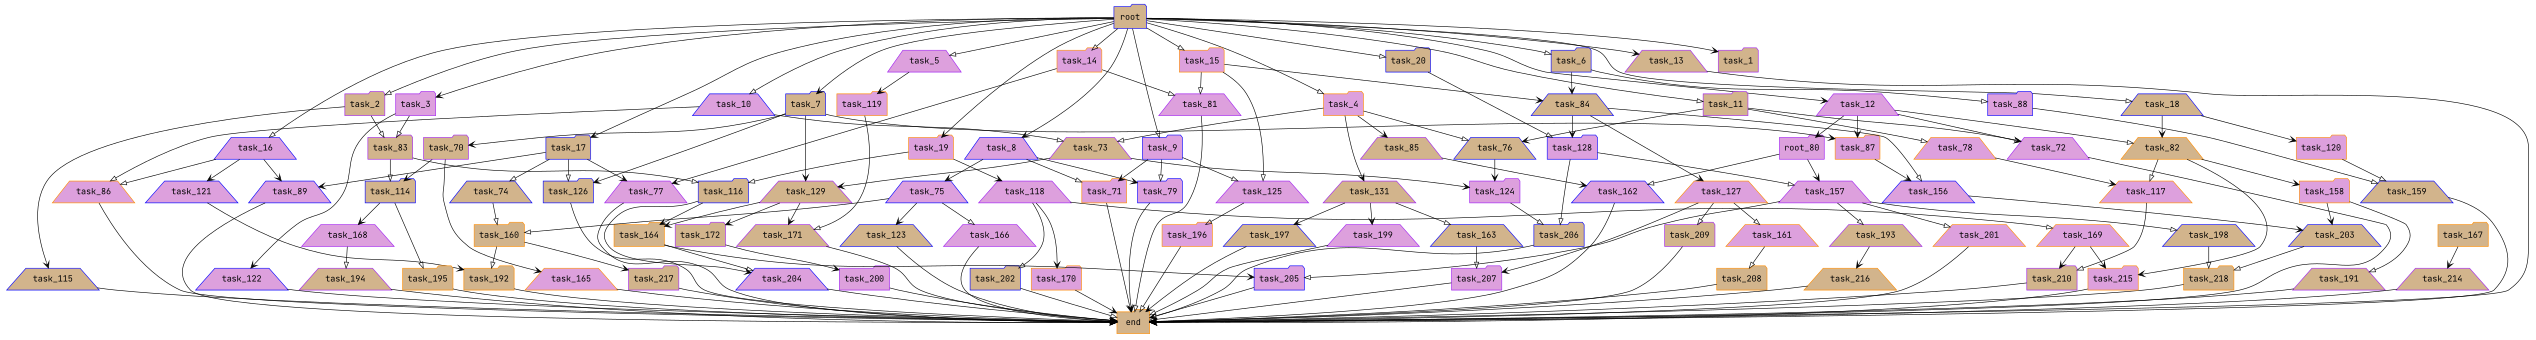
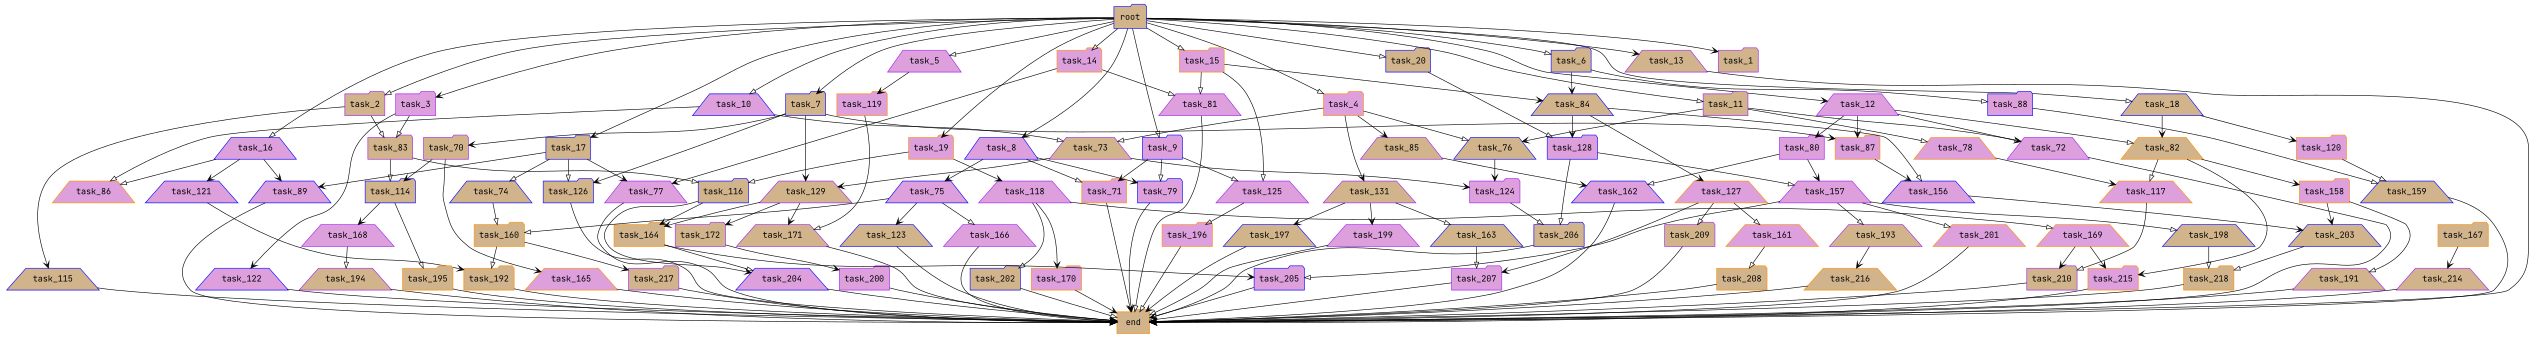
(1802, 148) -> (1802, 148)
(585, 312) -> none
